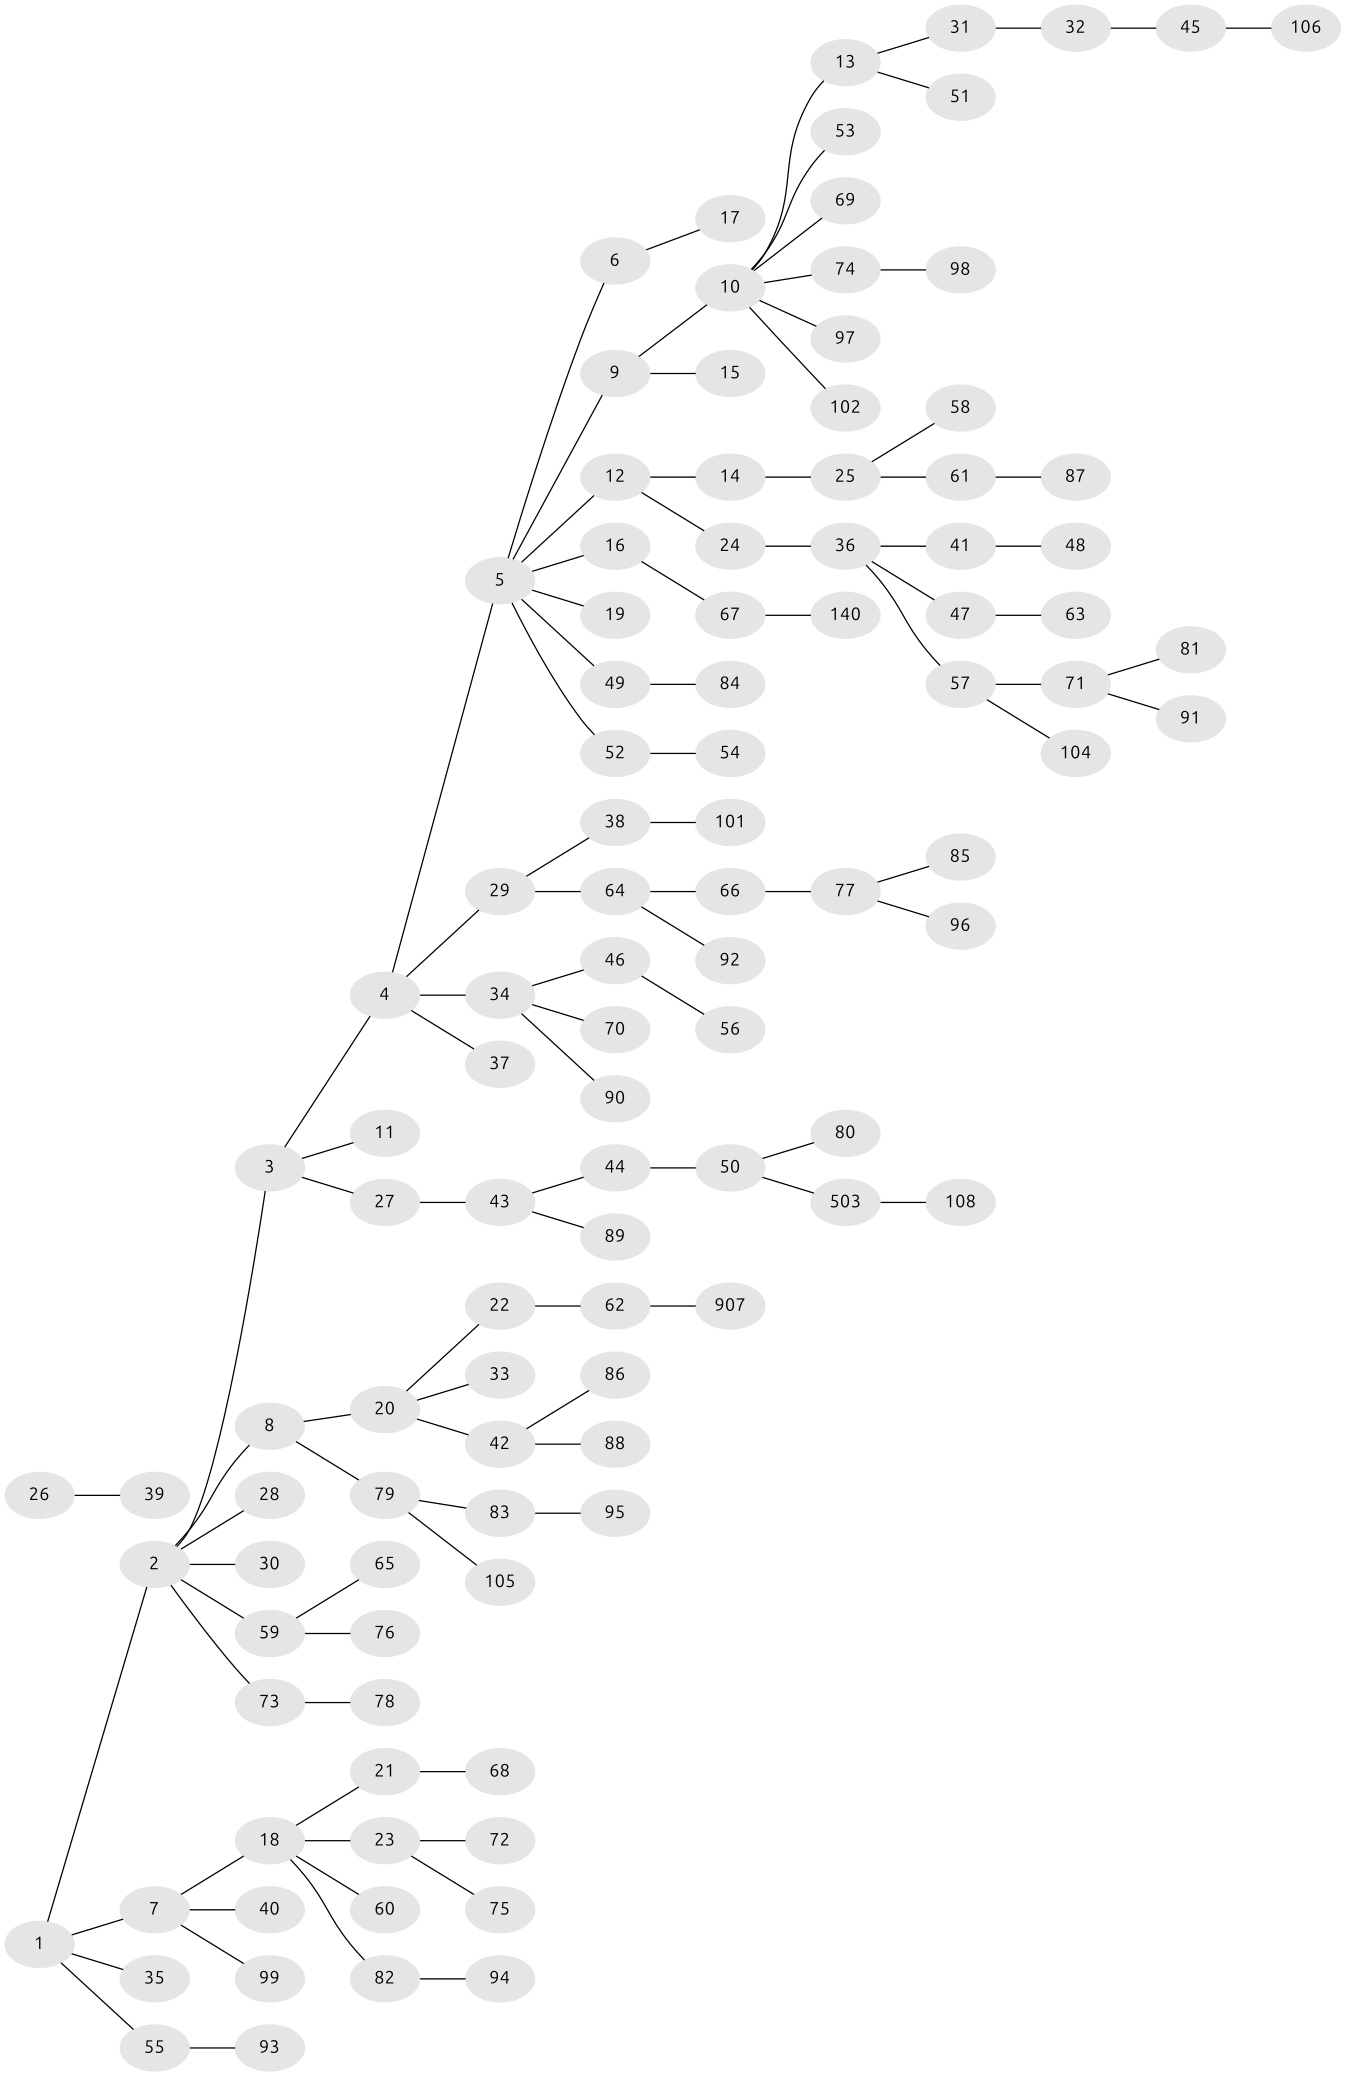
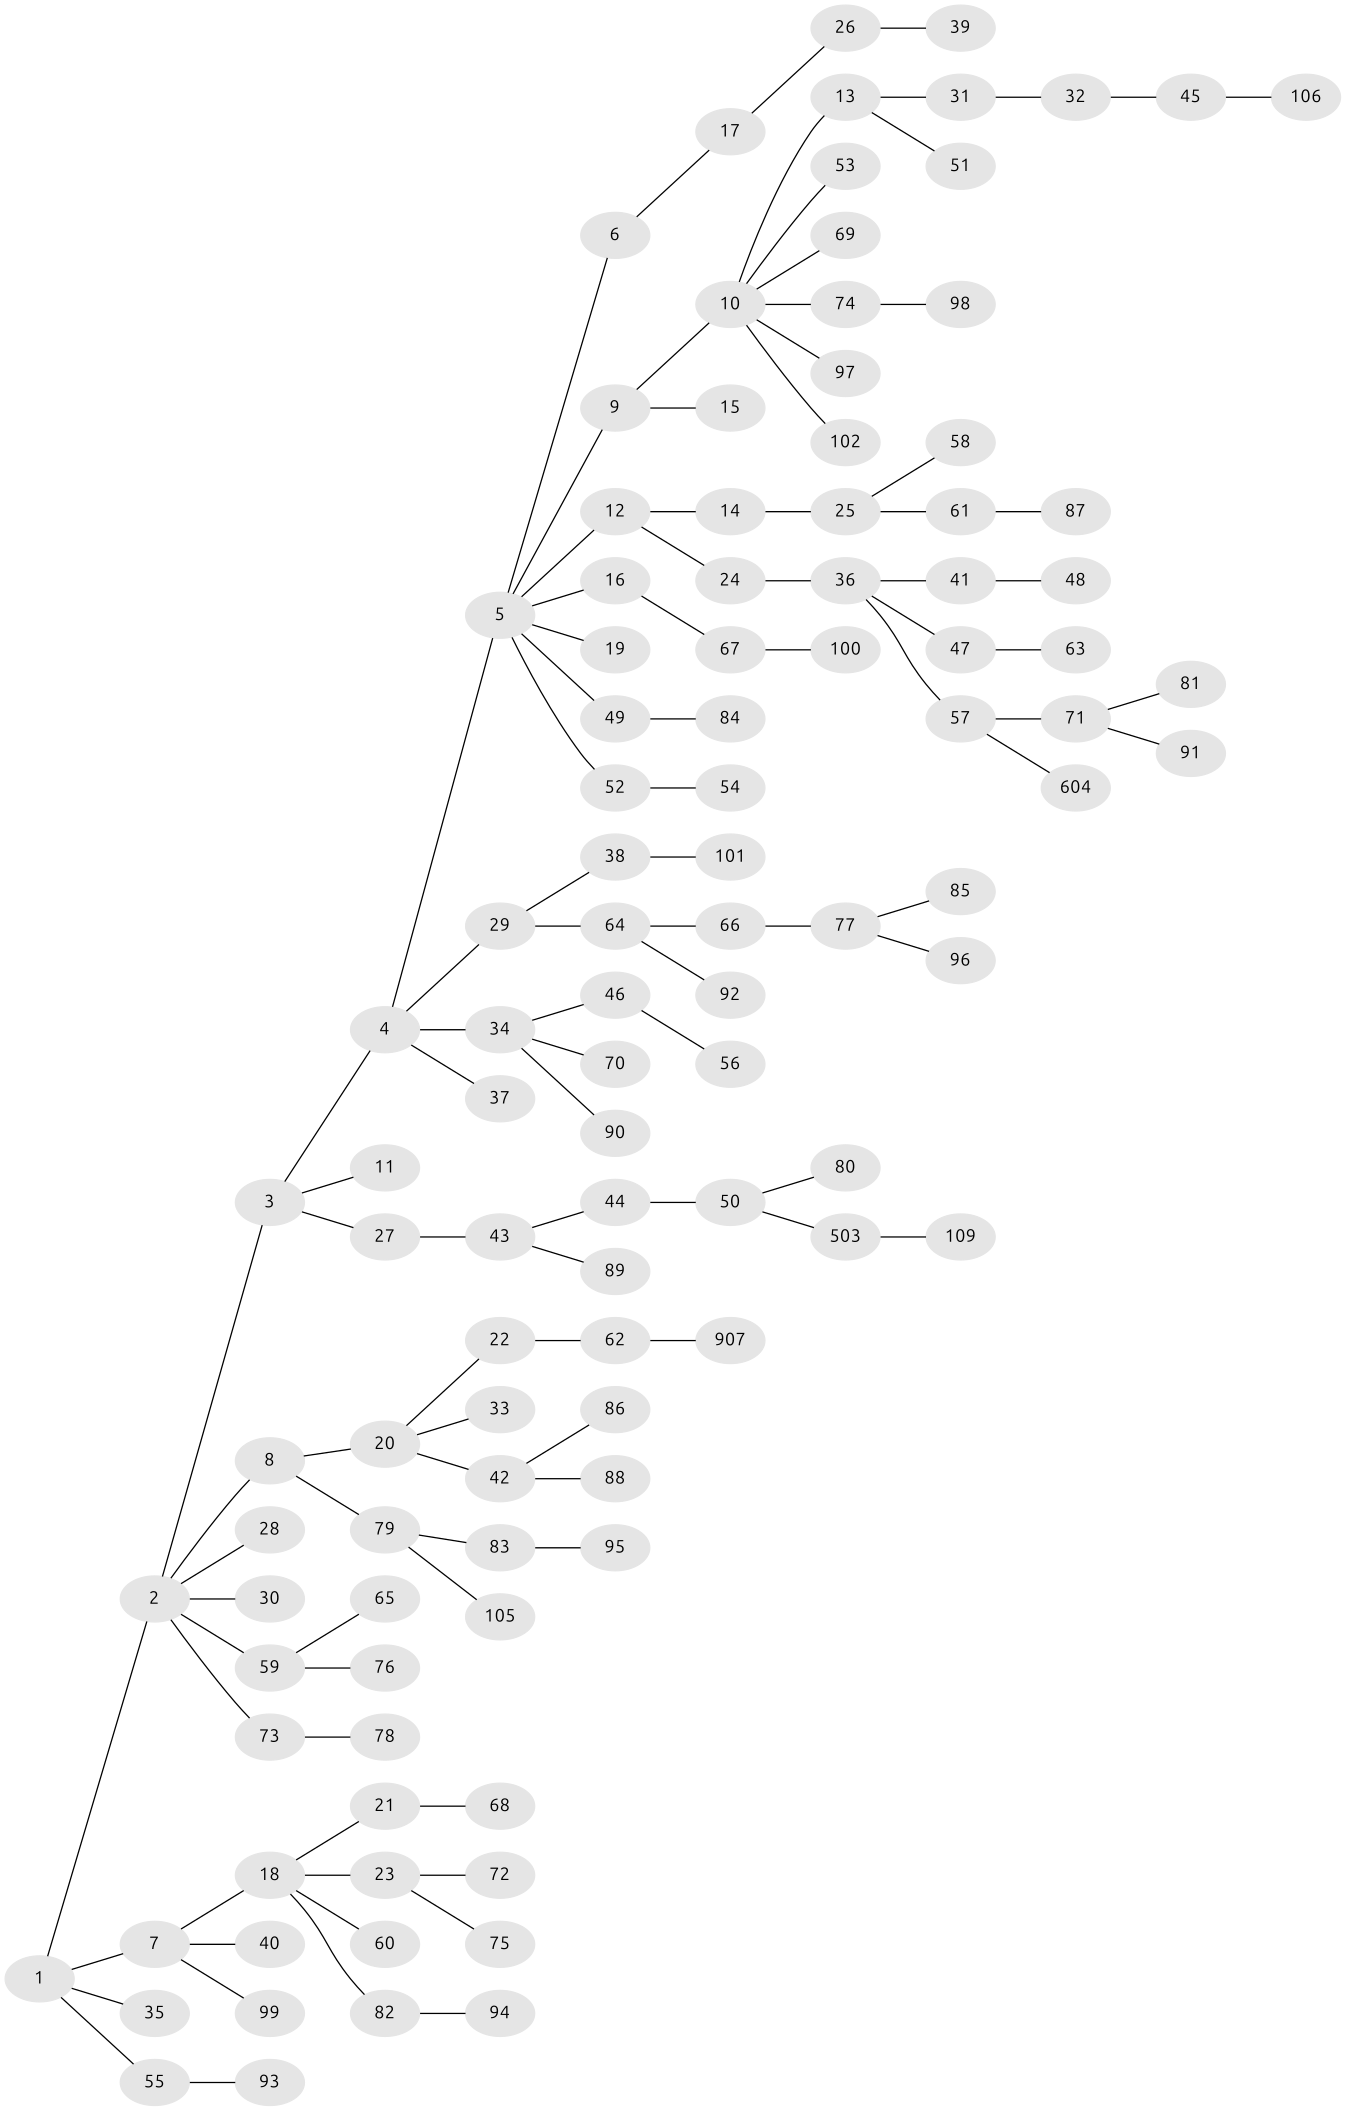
none -> (788, 80)
(846, 615) -> (846, 650)
(1076, 753) -> (1076, 788)
(961, 1202) -> (961, 1237)
